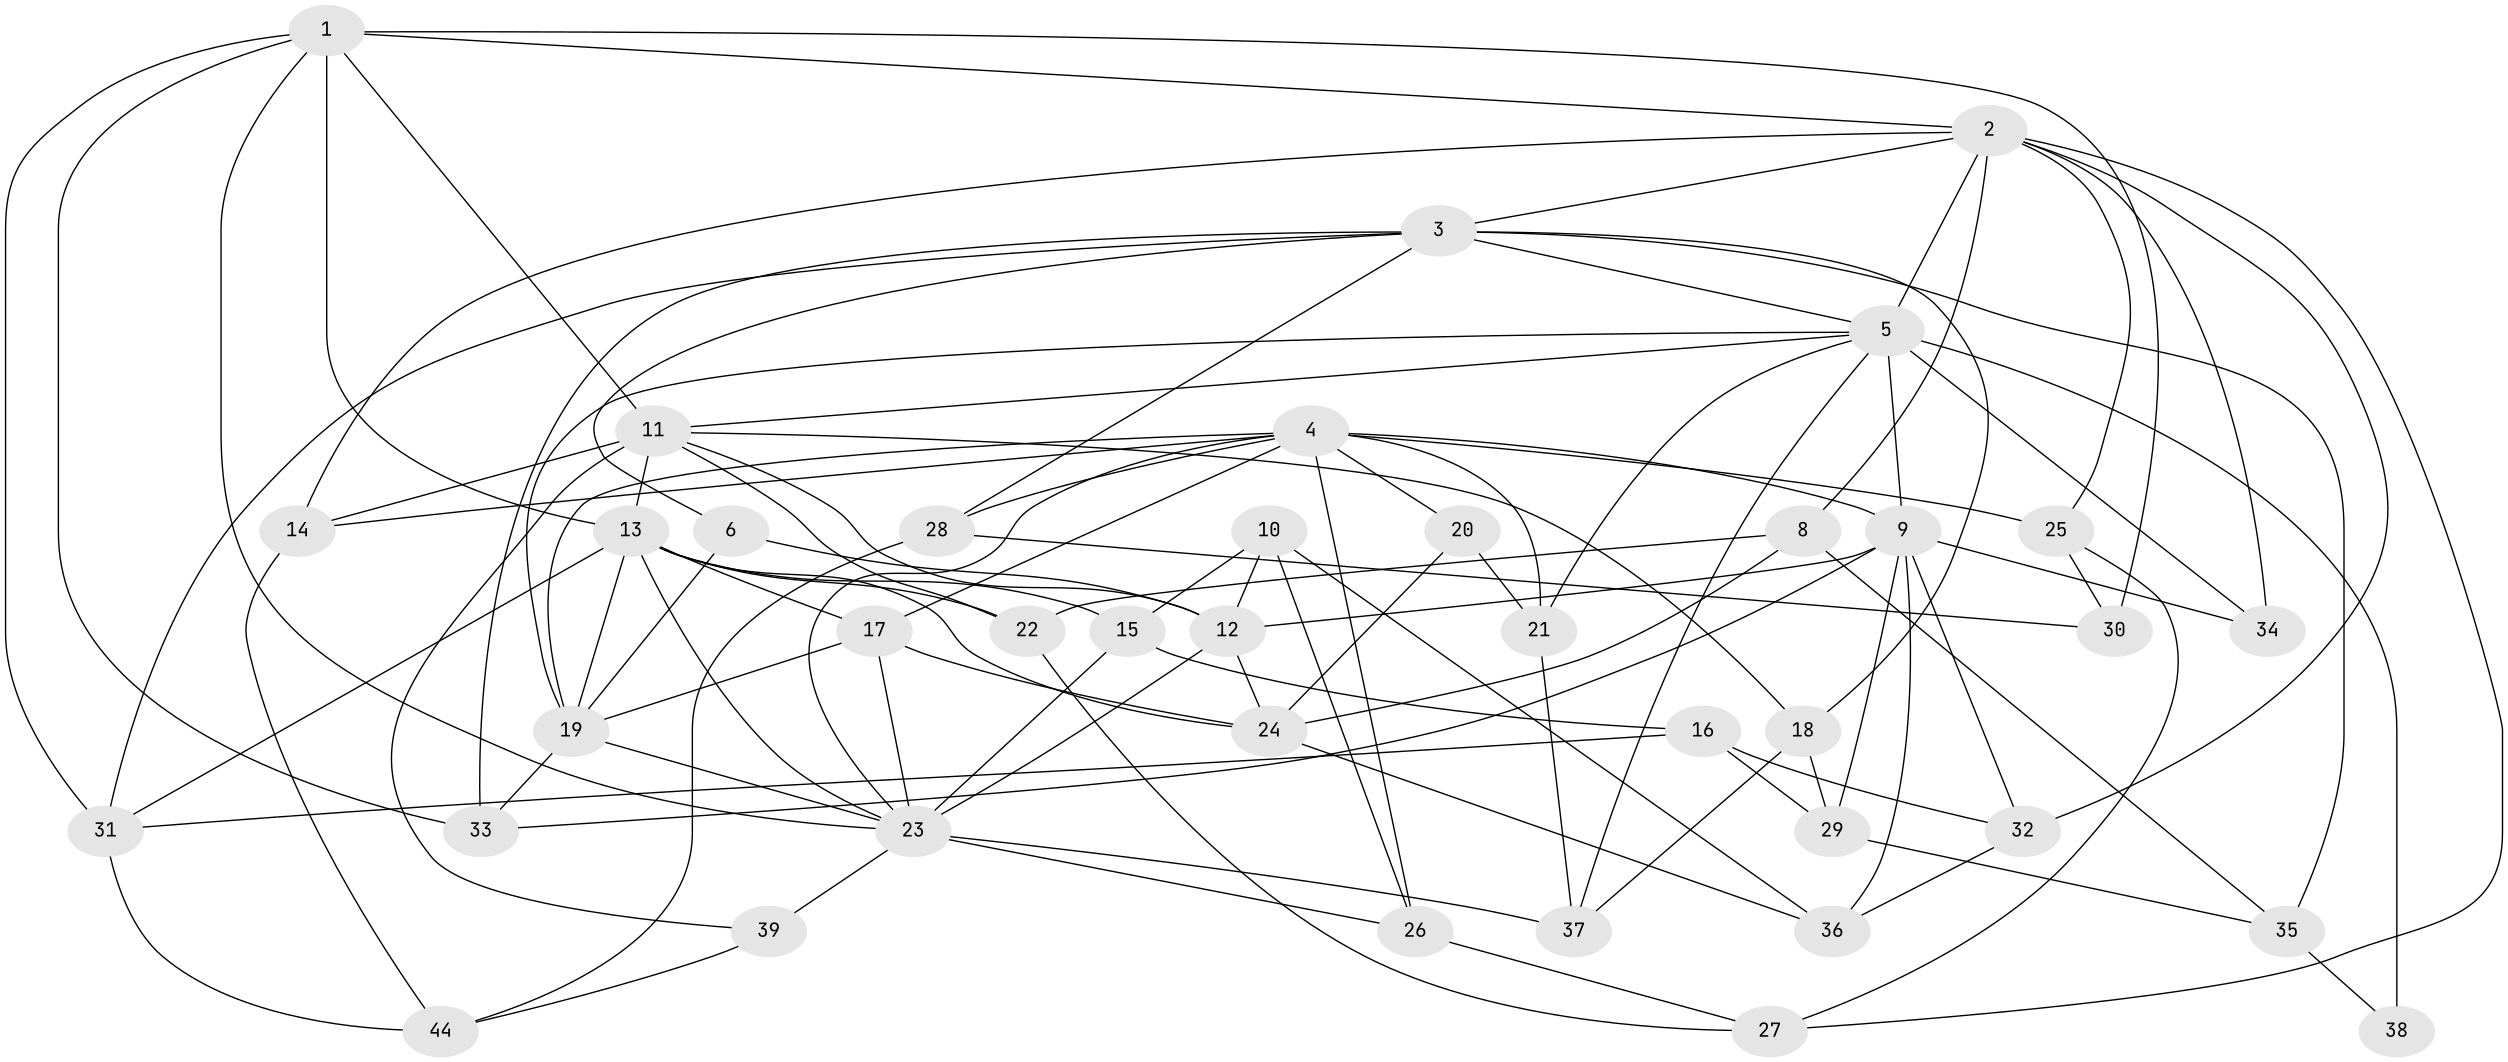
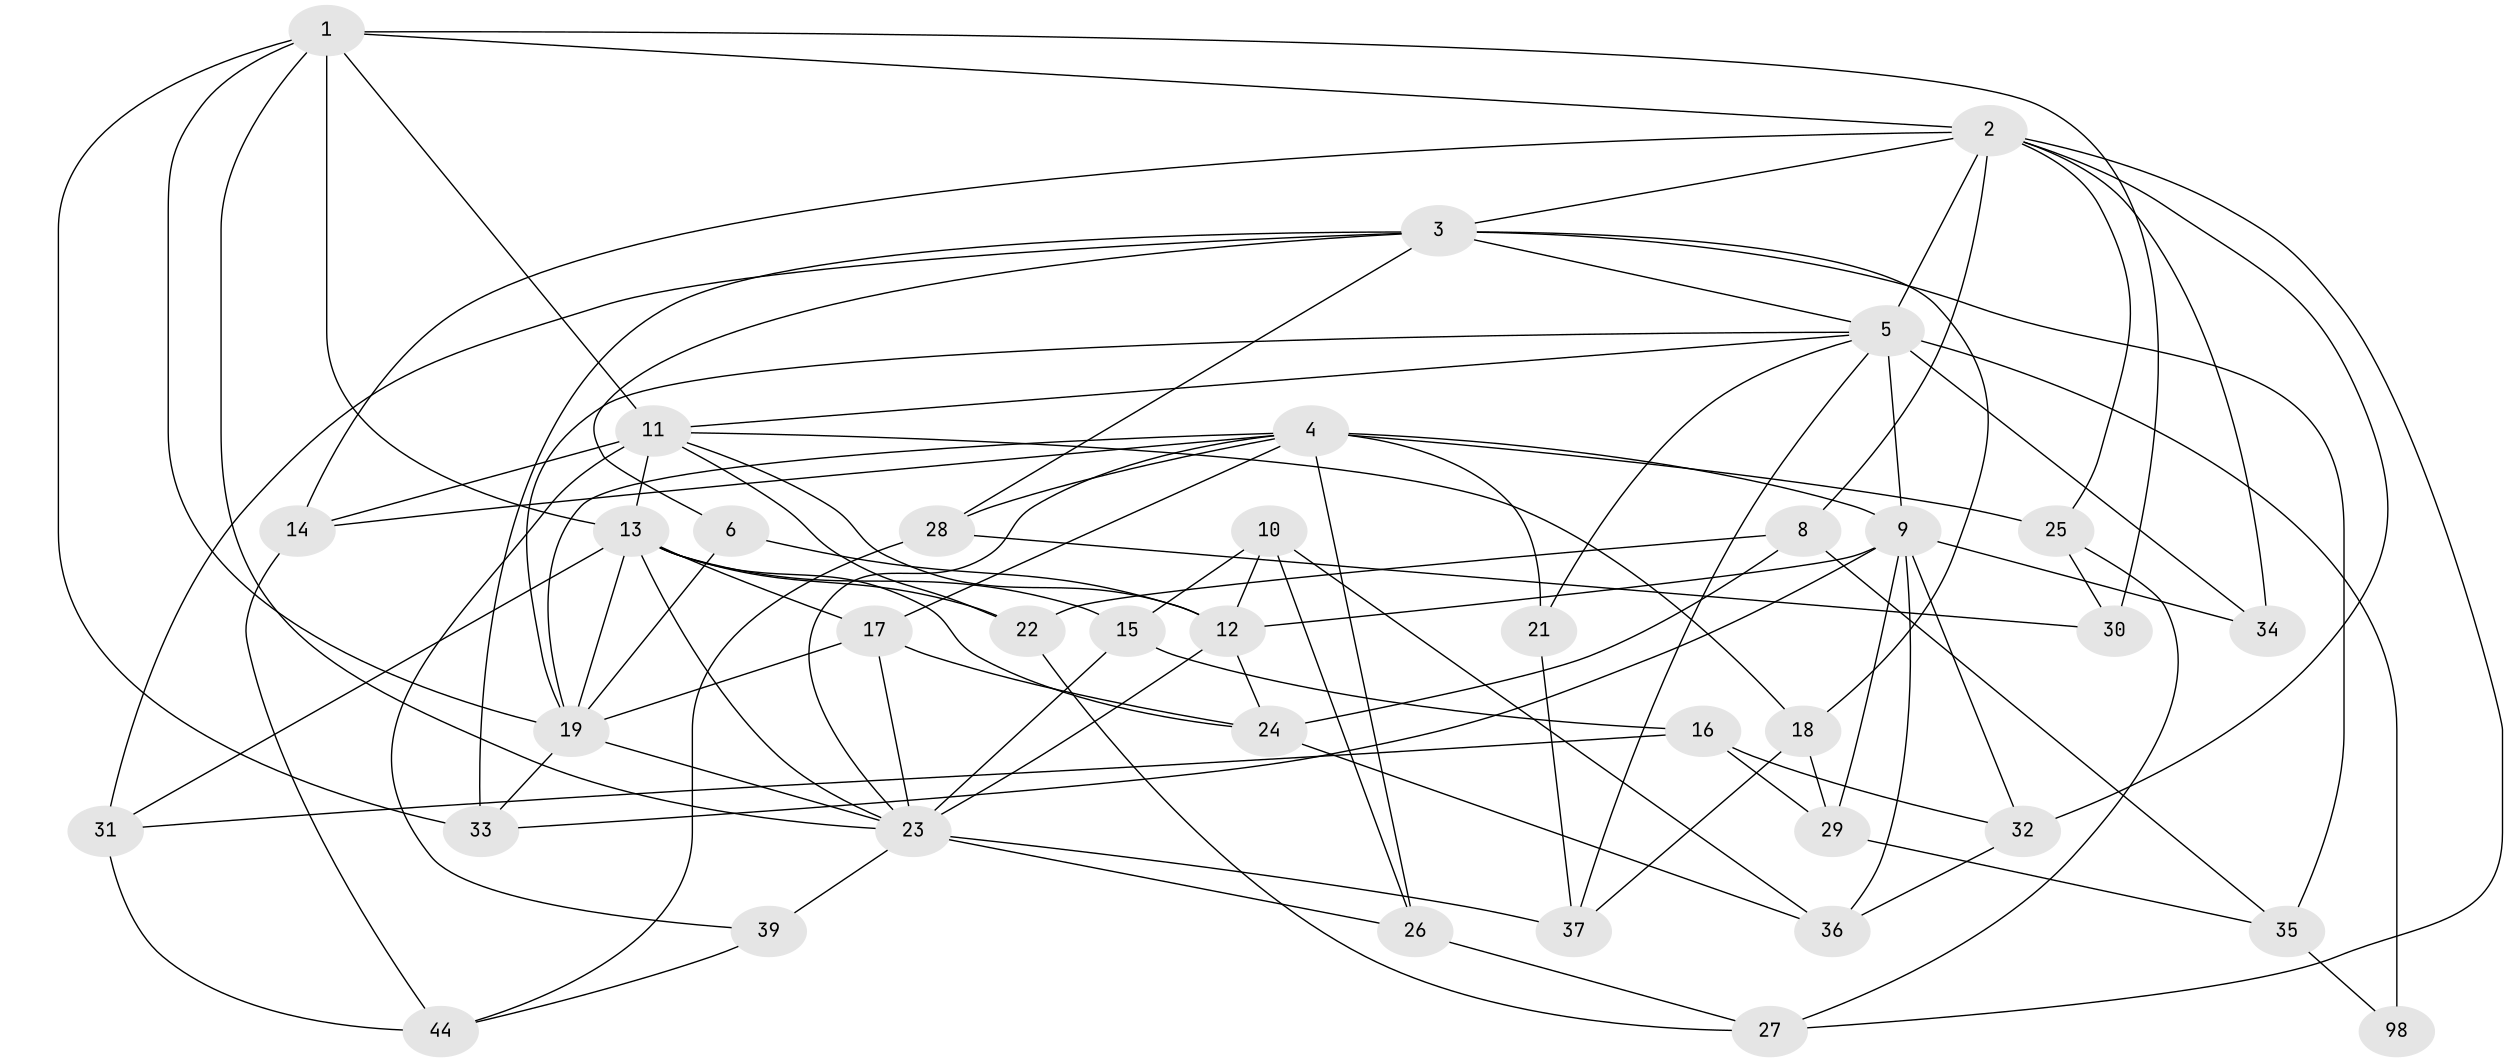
(6, 342) -> (173, 459)
(1463, 531) -> none
(2397, 1032) -> (2397, 1032)
